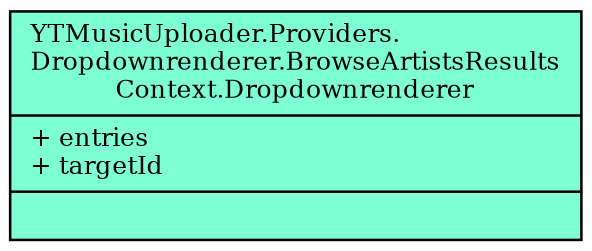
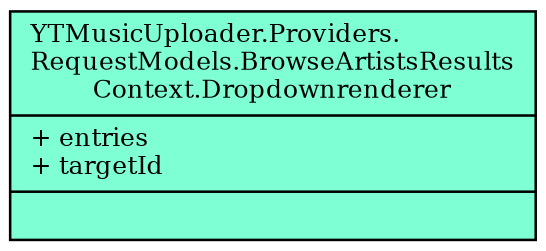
(296, 62) -> (273, 62)
